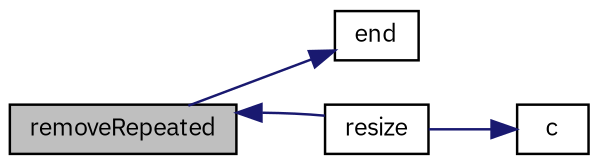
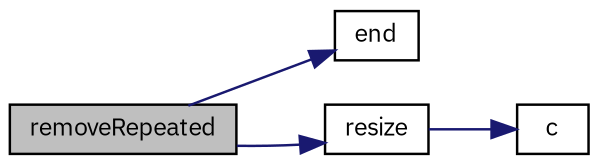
(294, 114) -> (268, 146)
